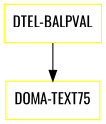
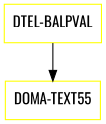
(53, 100) -> (53, 100)
